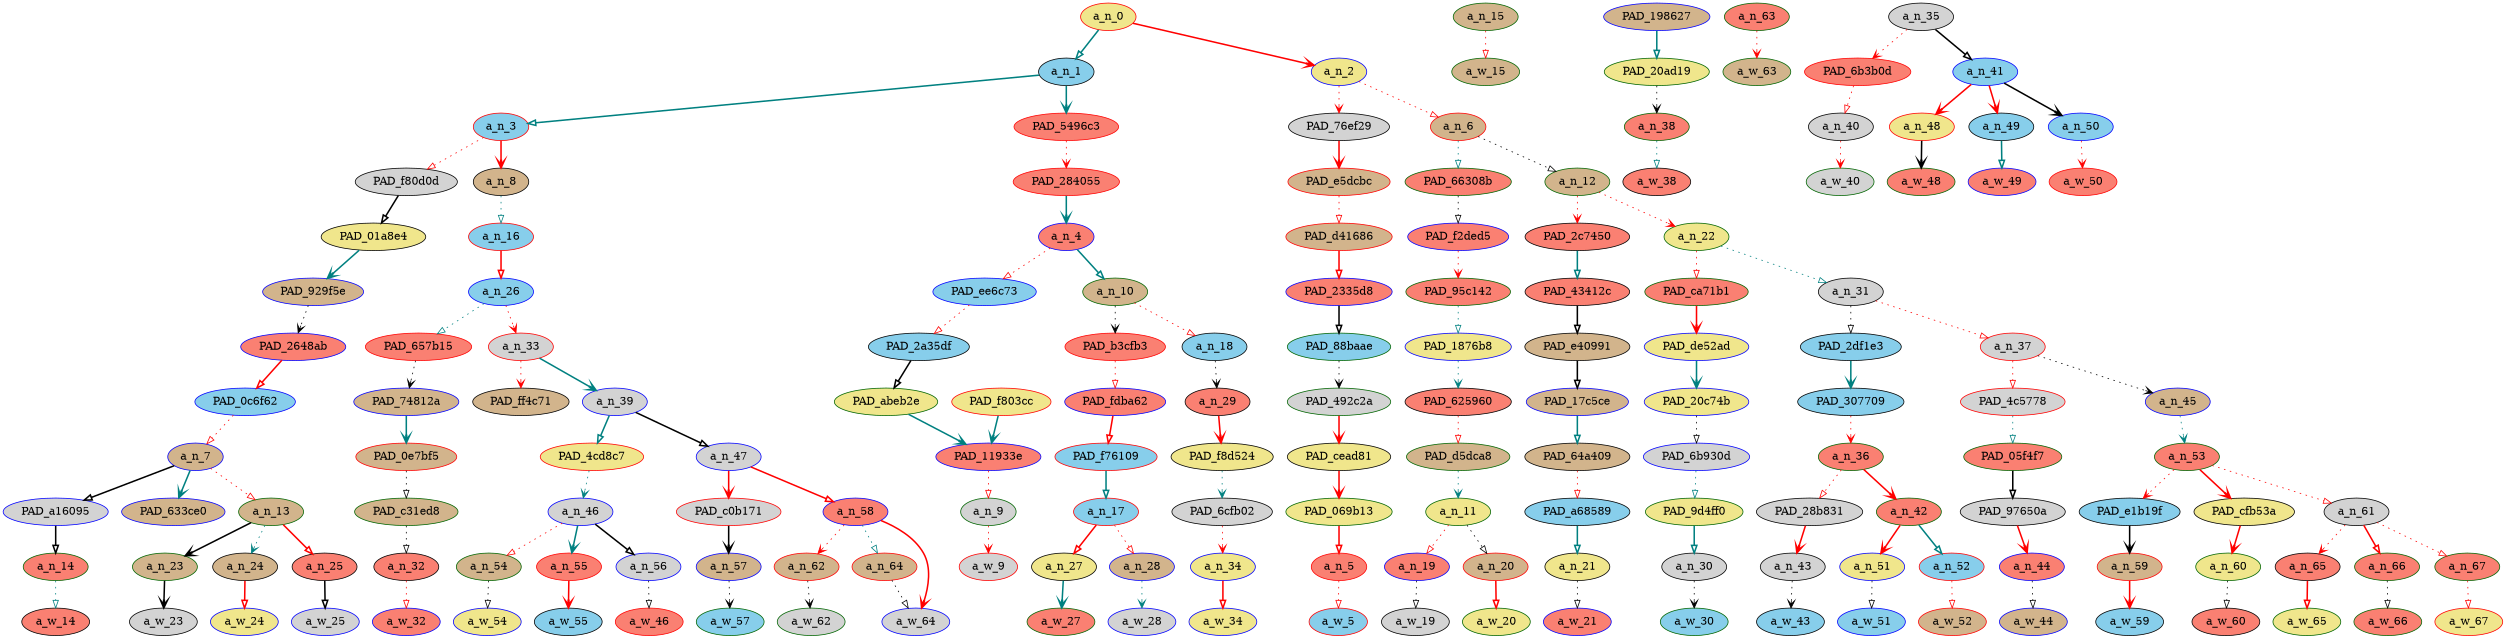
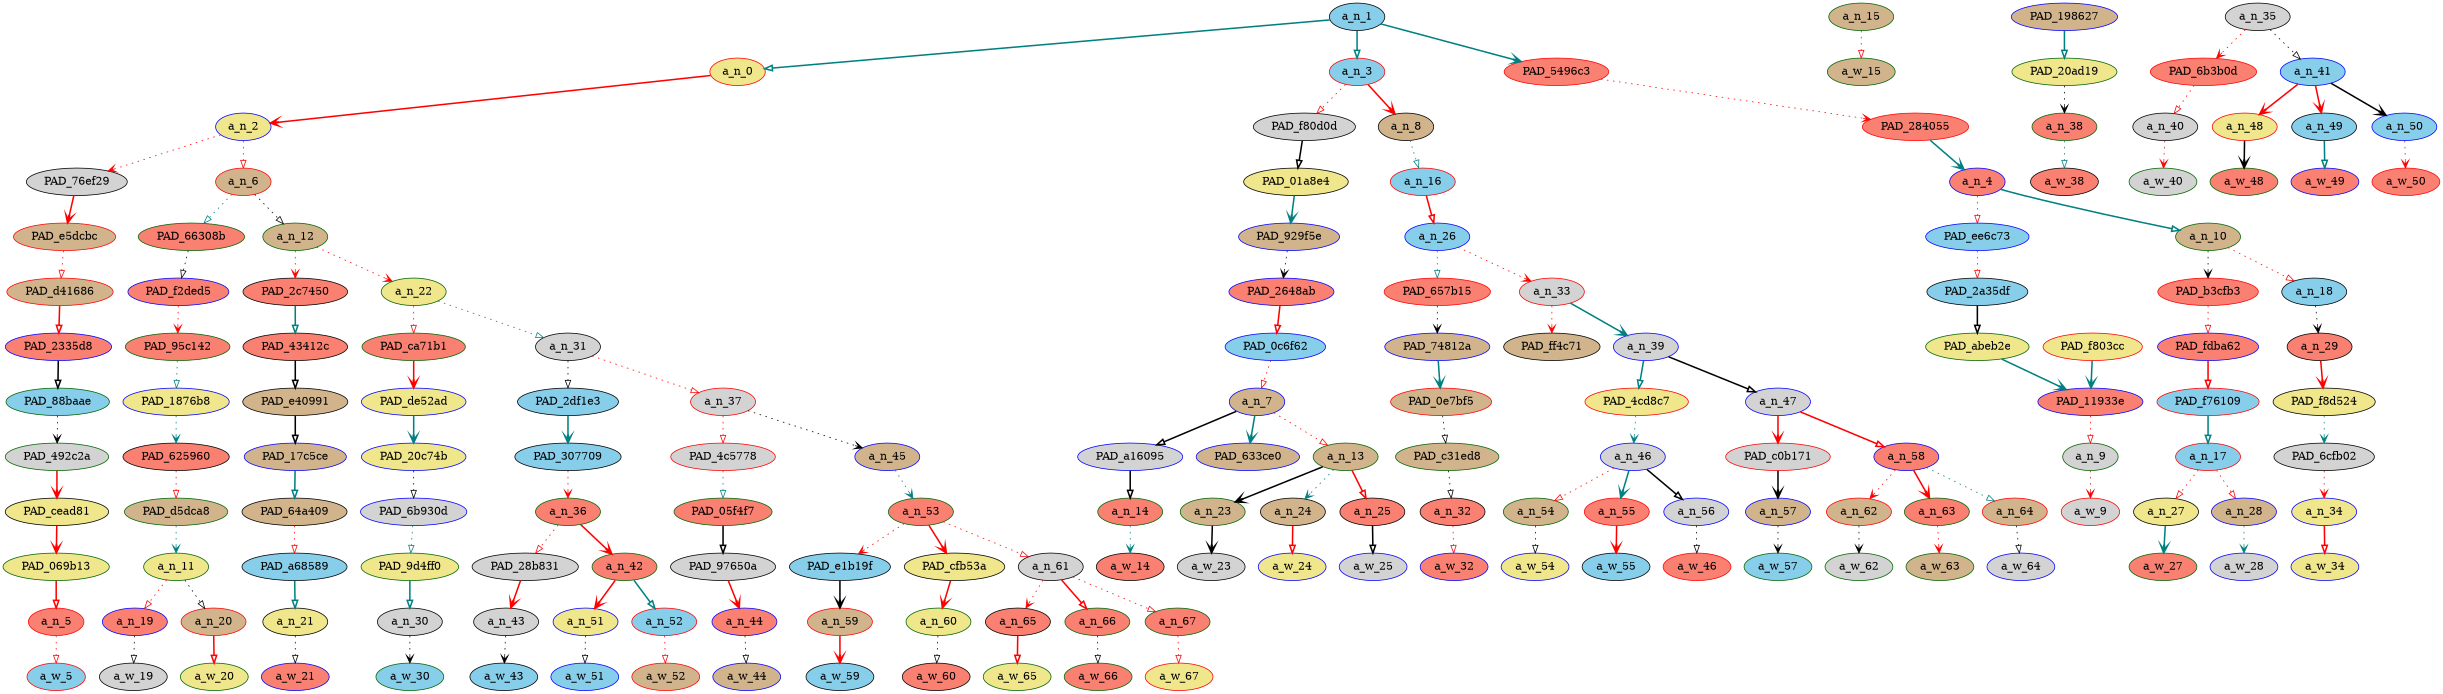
(1090, 41) -> (1051, 44)
(1950, 42) -> (2282, 42)
(1088, 536) -> (2190, 481)
(922, 551) -> (1920, 481)
(56, 591) -> (1130, 536)
